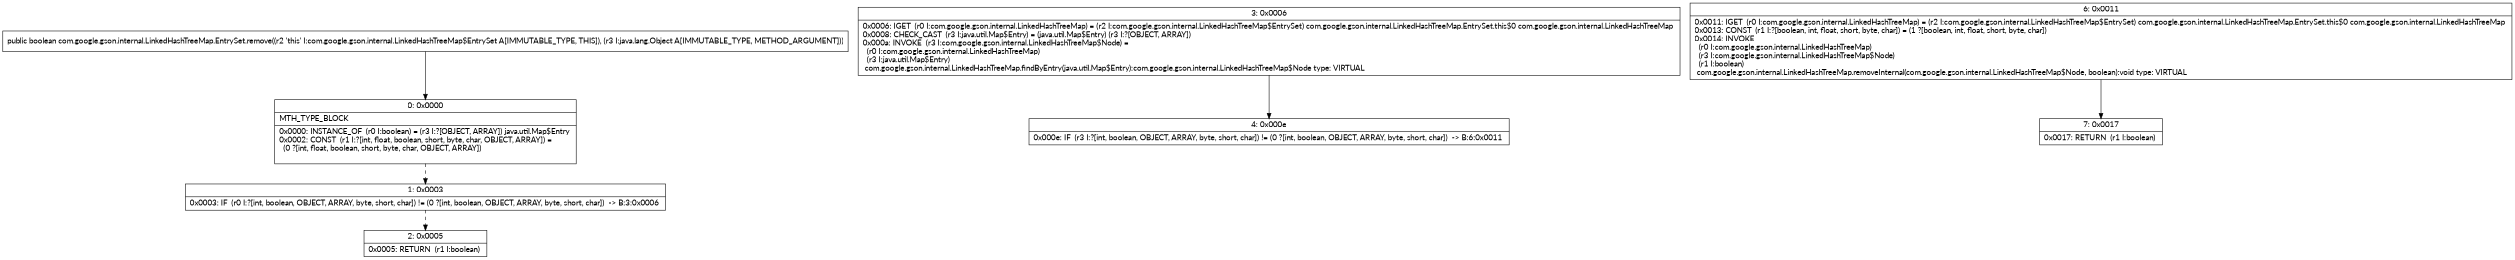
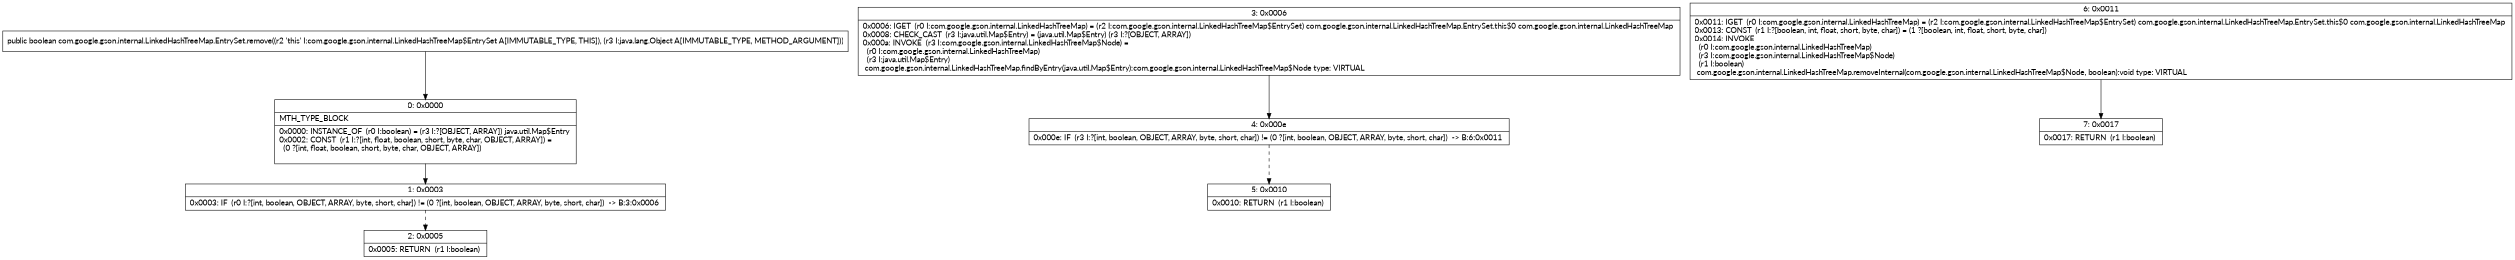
(425, 171) -> (425, 171)
none -> (1269, 197)
